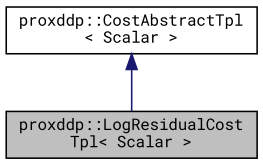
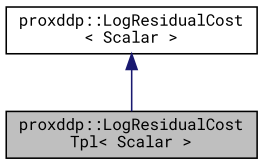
(132, 30) -> (132, 30)
